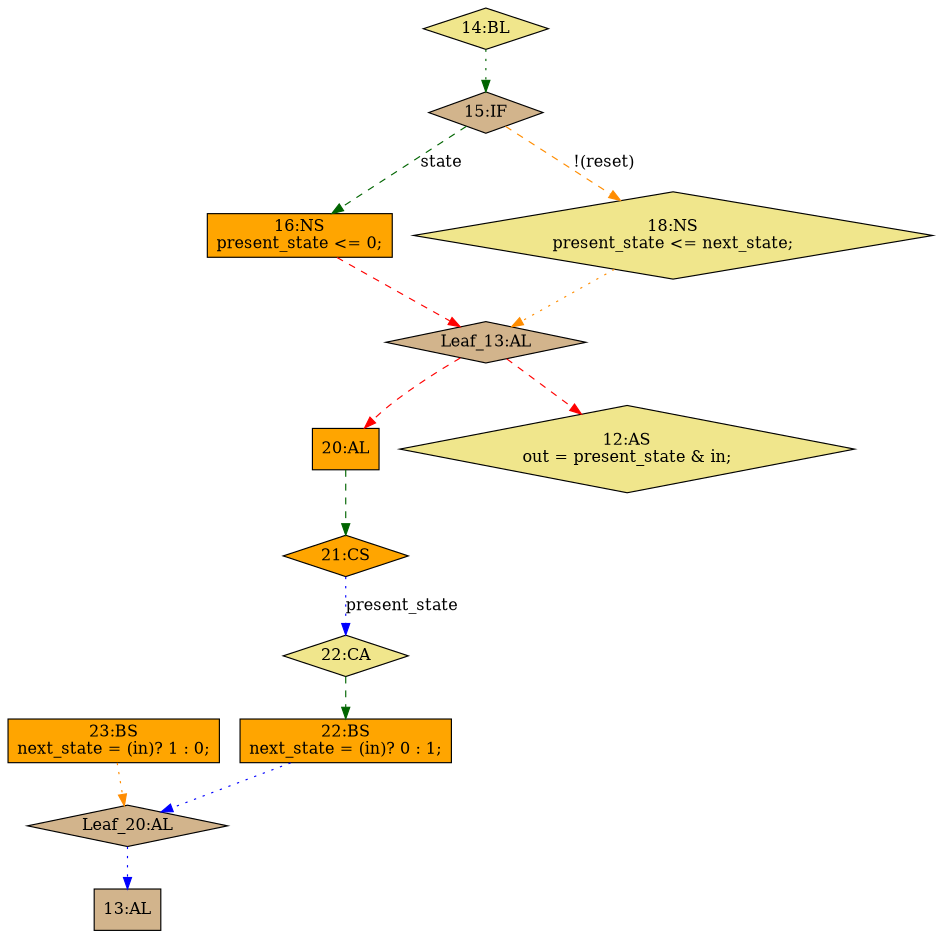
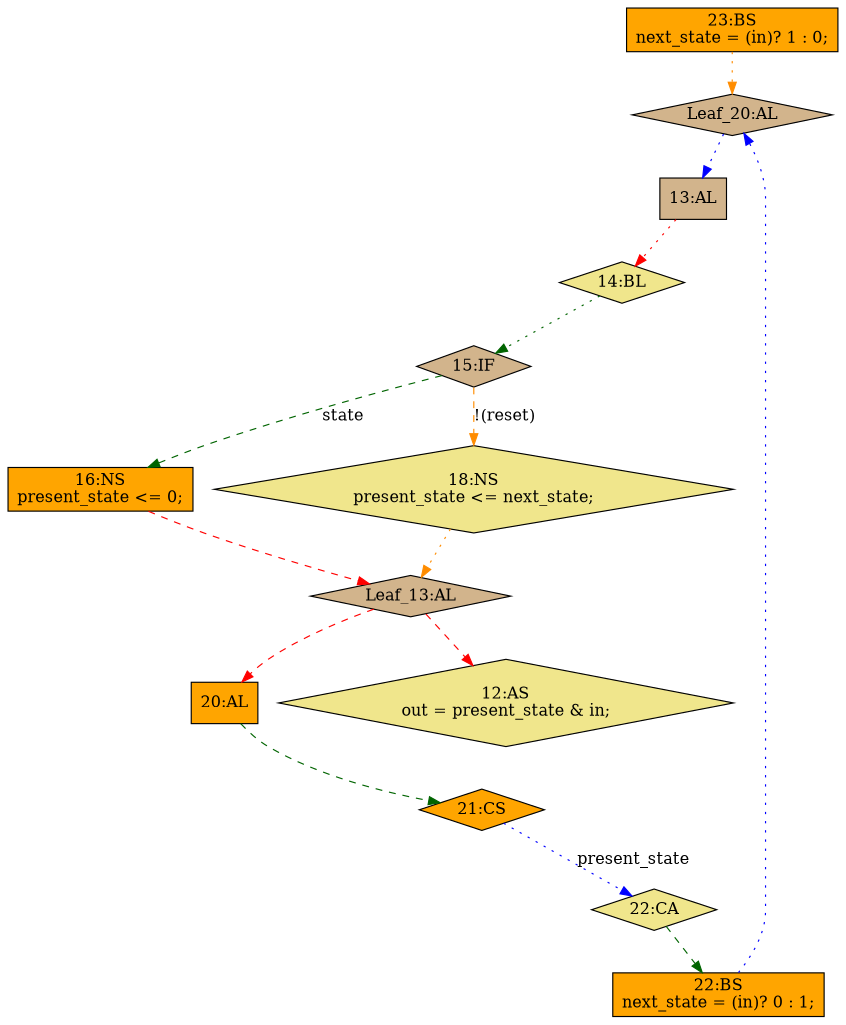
none -> (659, 239)
